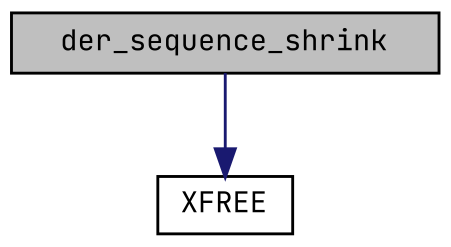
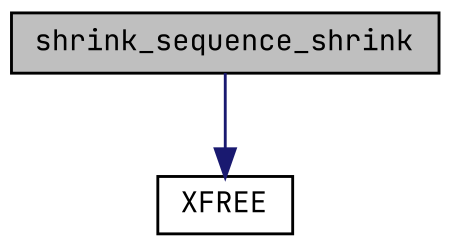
(225, 43) -> (225, 43)
